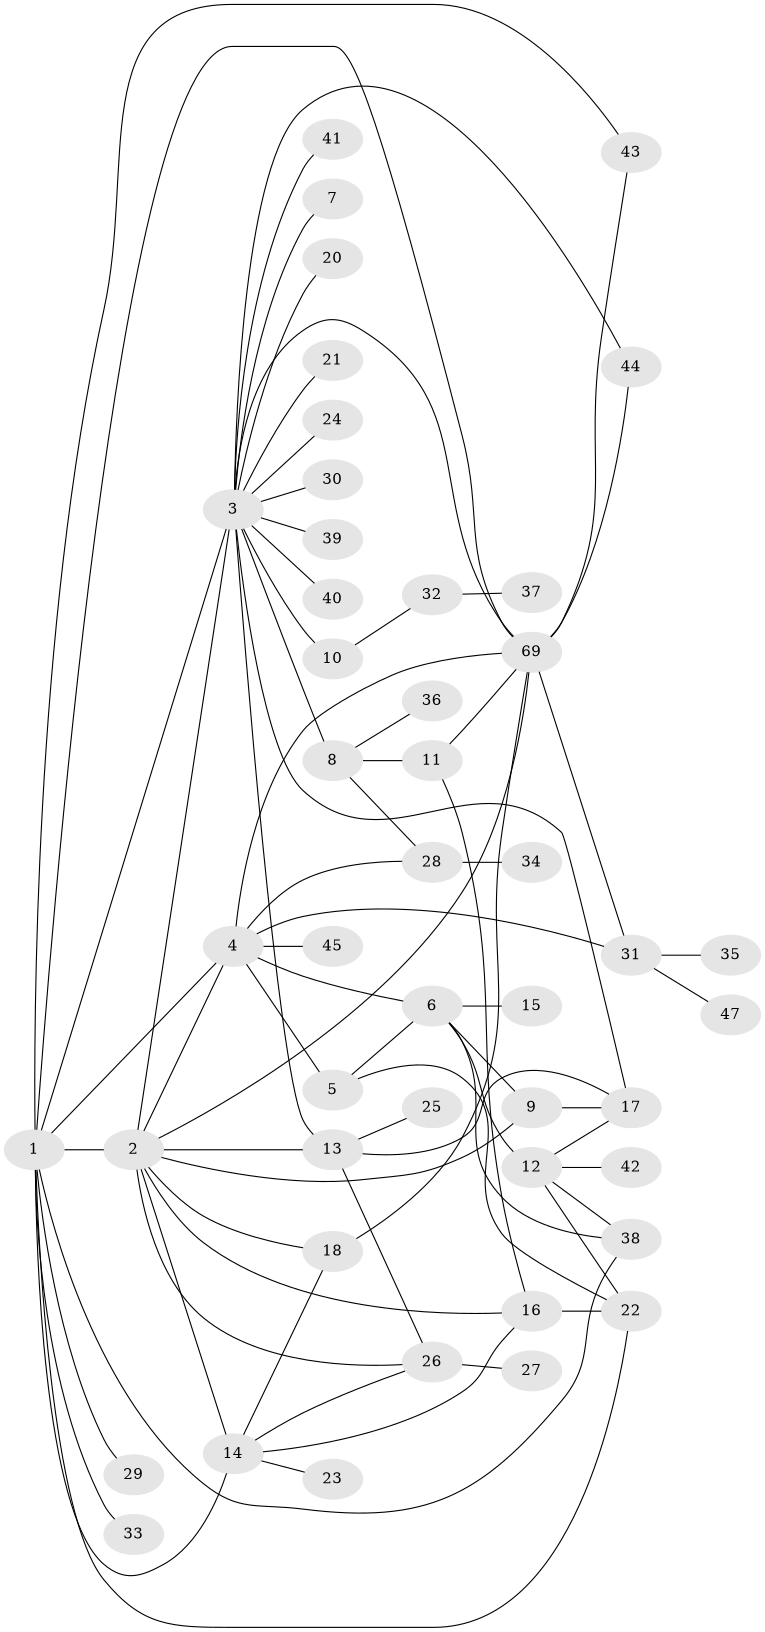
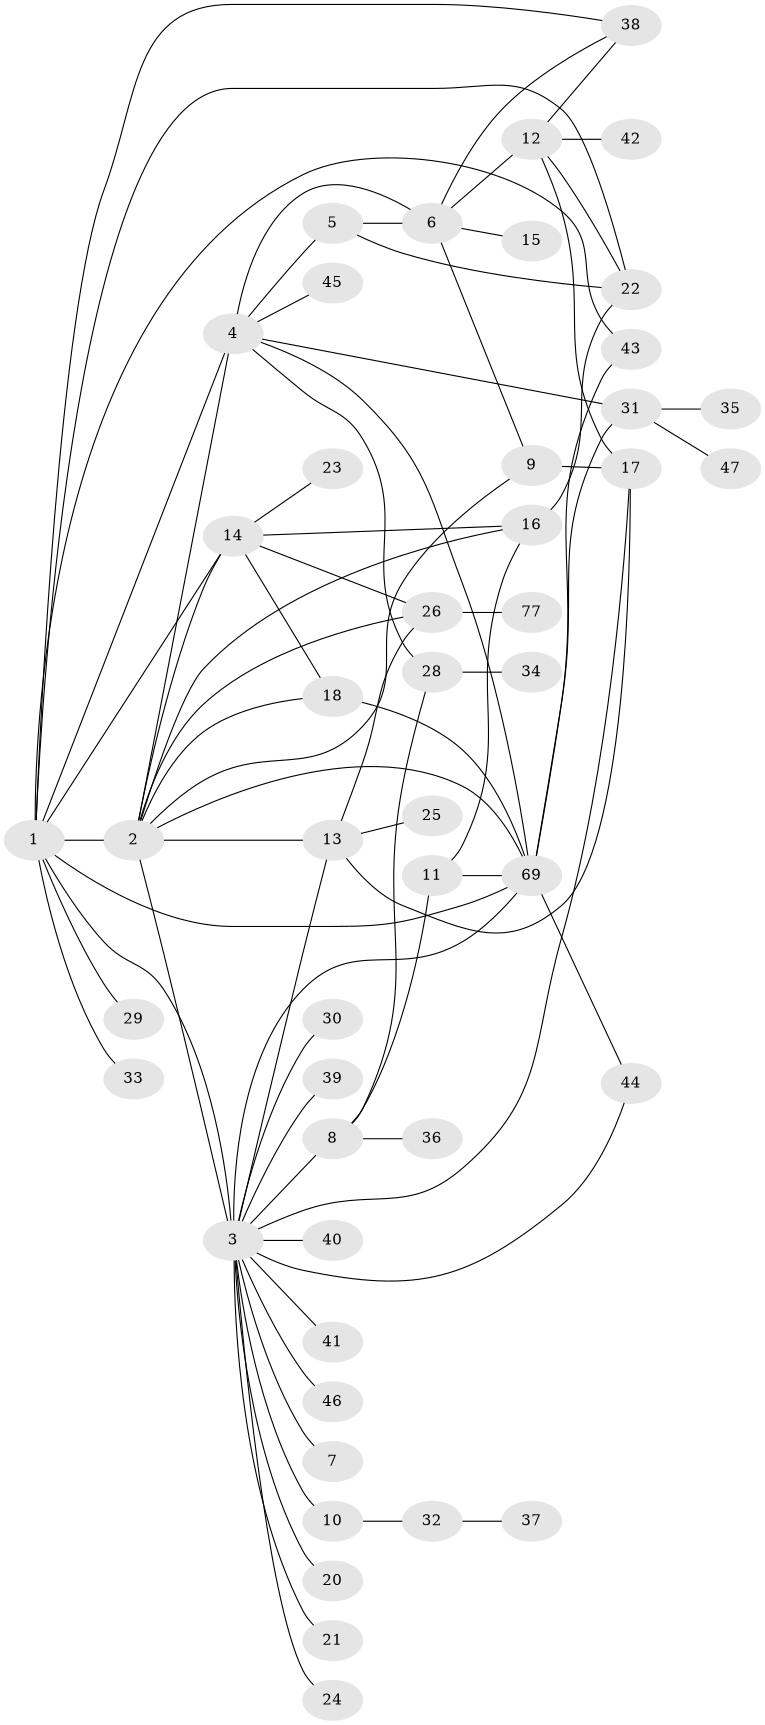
(532, 1371) -> (532, 612)
none -> (333, 1402)
